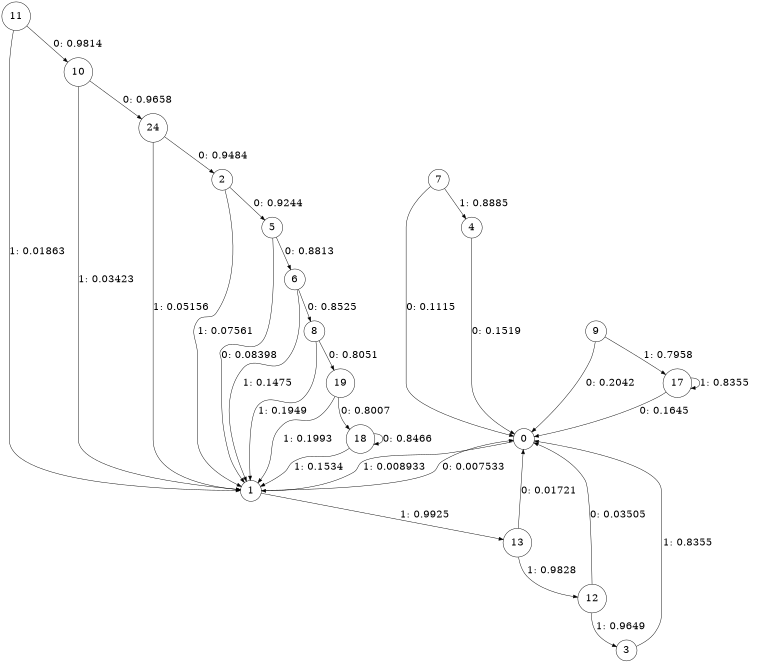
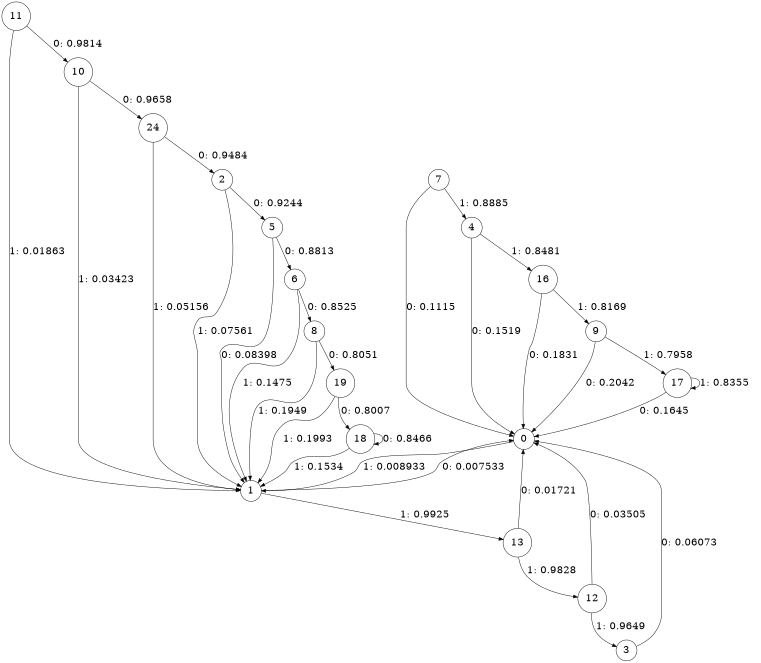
none -> (543, 279)
(693, 543) -> (693, 543)
